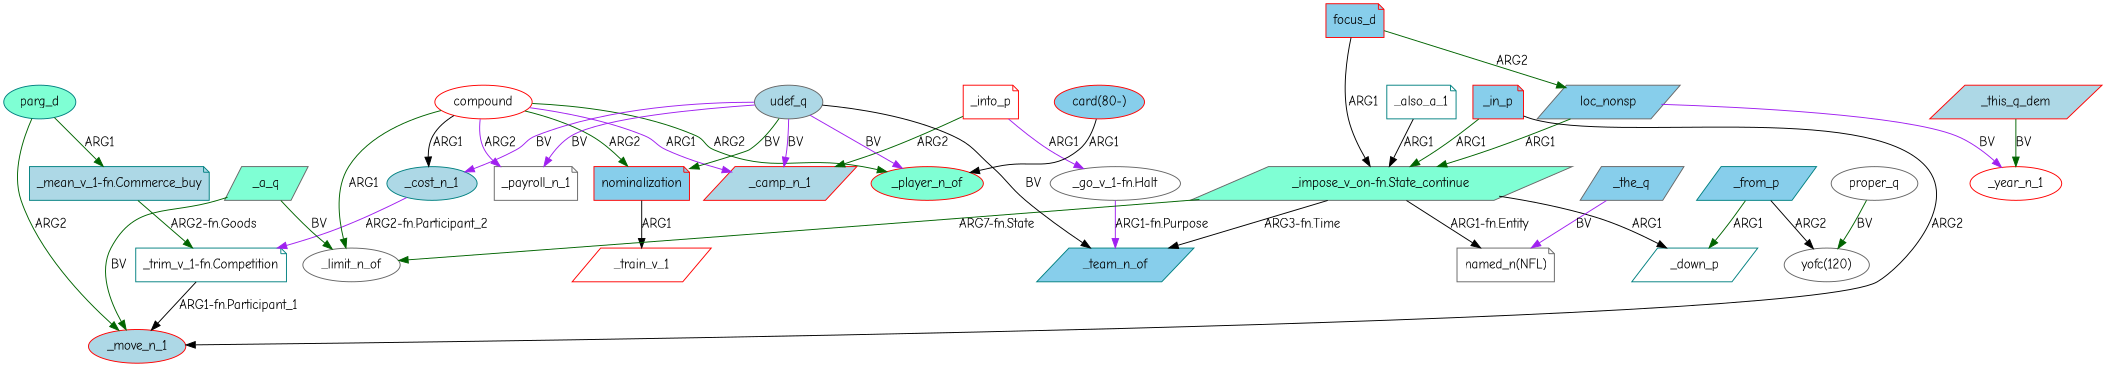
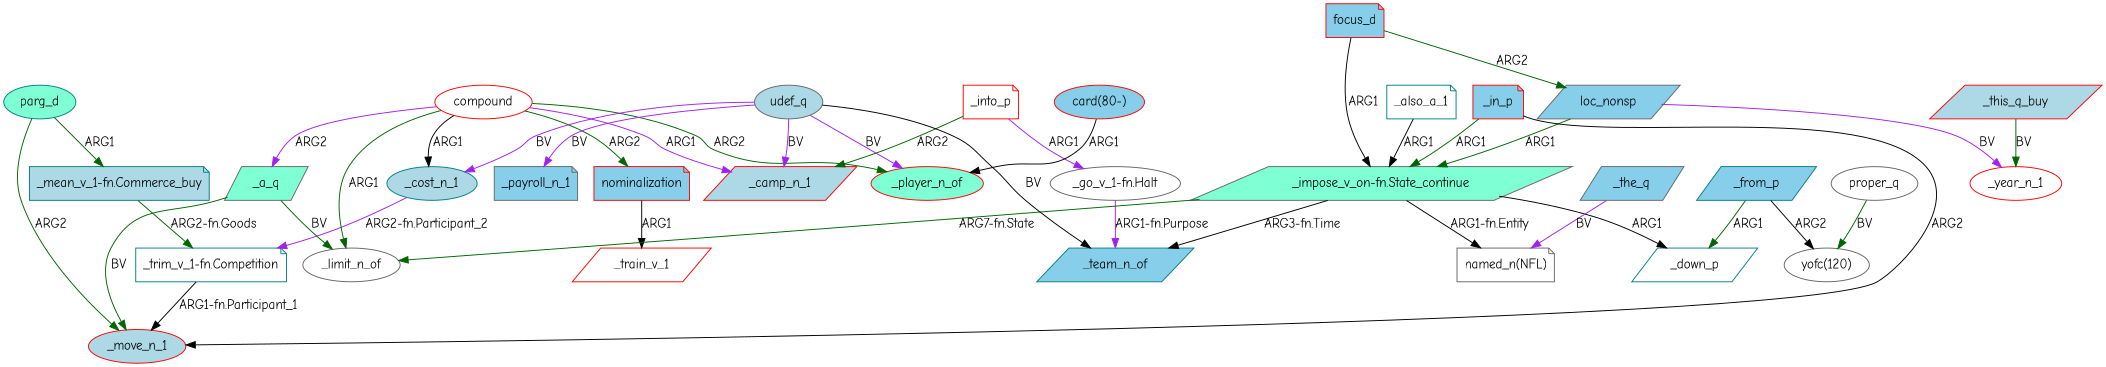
(2016, 102) -> (2016, 102)
(481, 142) -> (350, 119)
(745, 152) -> none
(536, 183) -> (536, 183)
